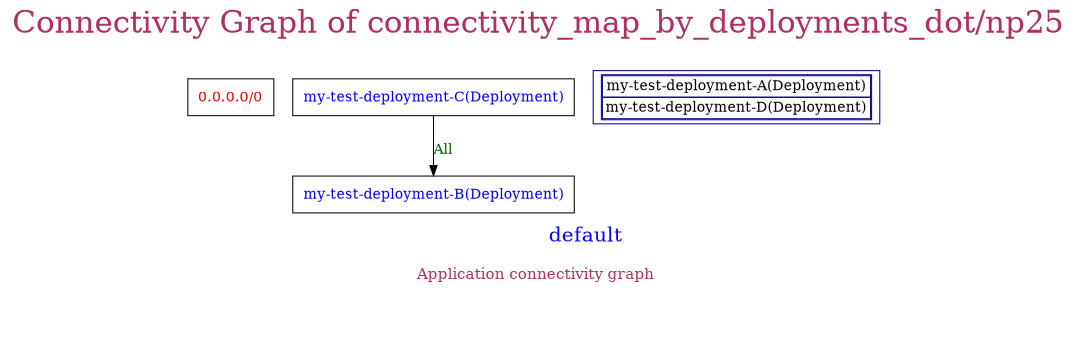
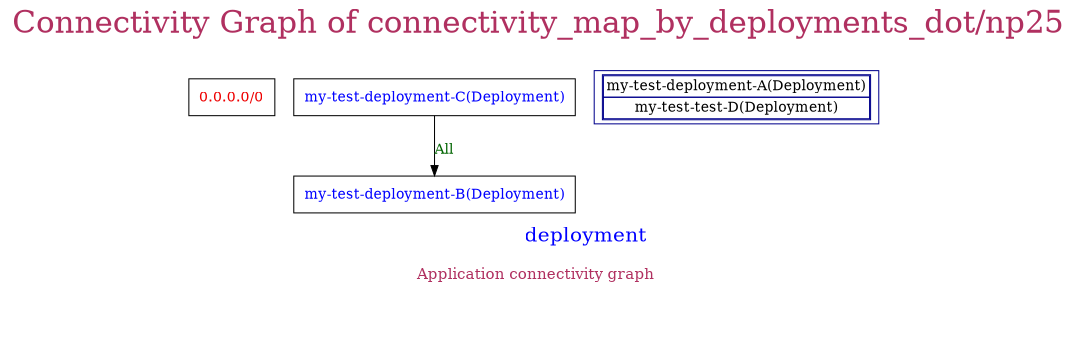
(736, 107) -> (736, 107)
(586, 236) -> (586, 236)
